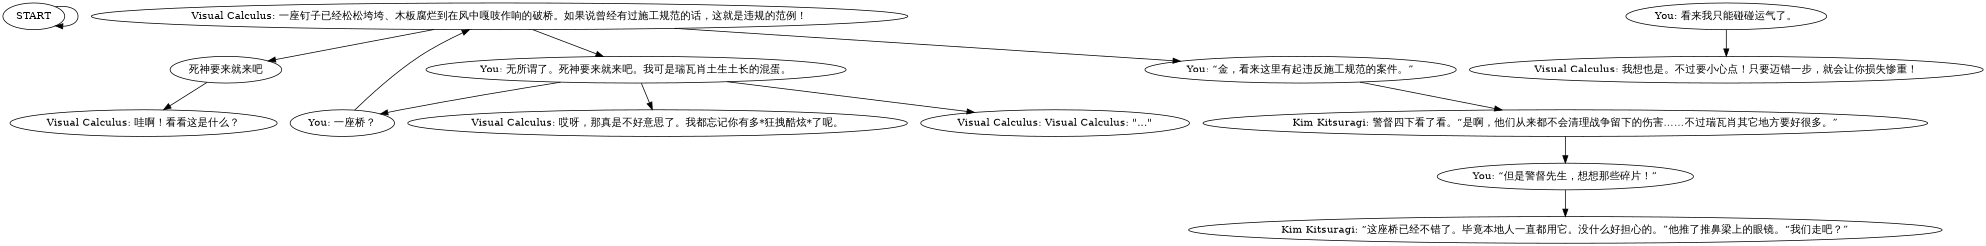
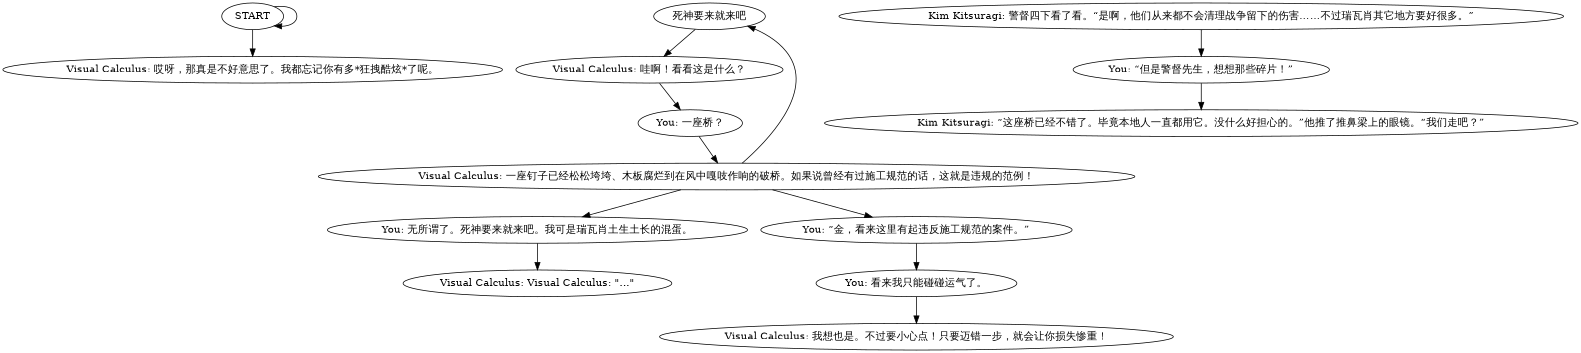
(645, 93) -> (253, 39)
(1427, 95) -> (916, 253)
(474, 97) -> (668, 94)
